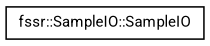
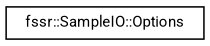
(105, 23) -> (105, 23)
